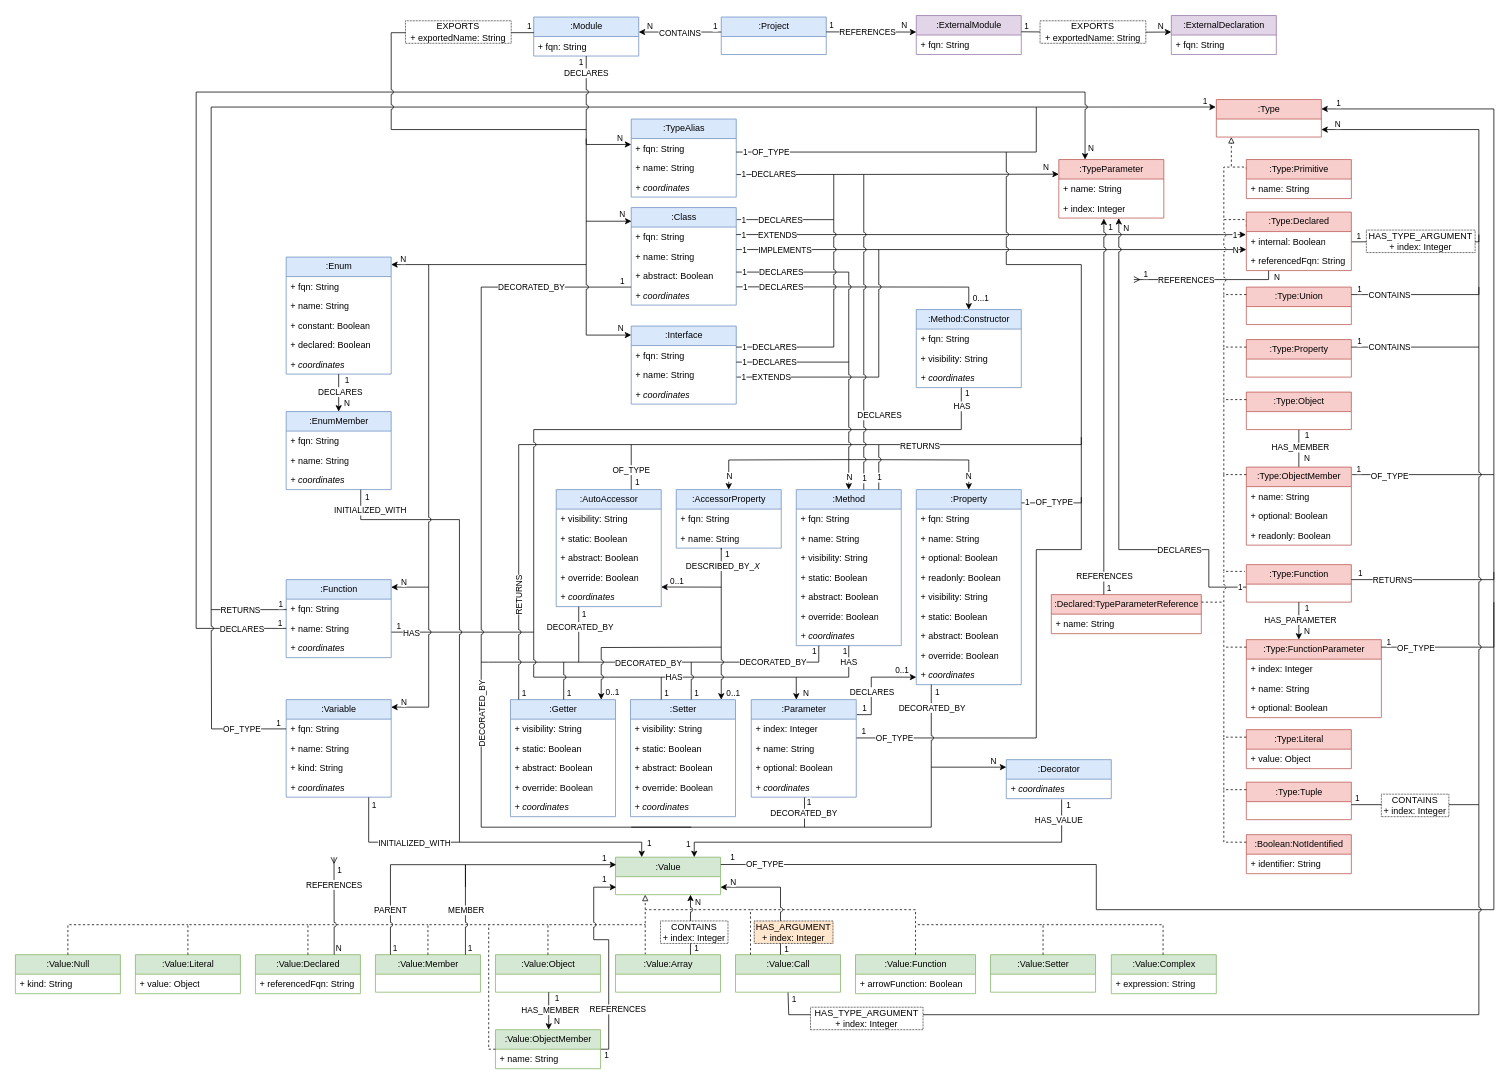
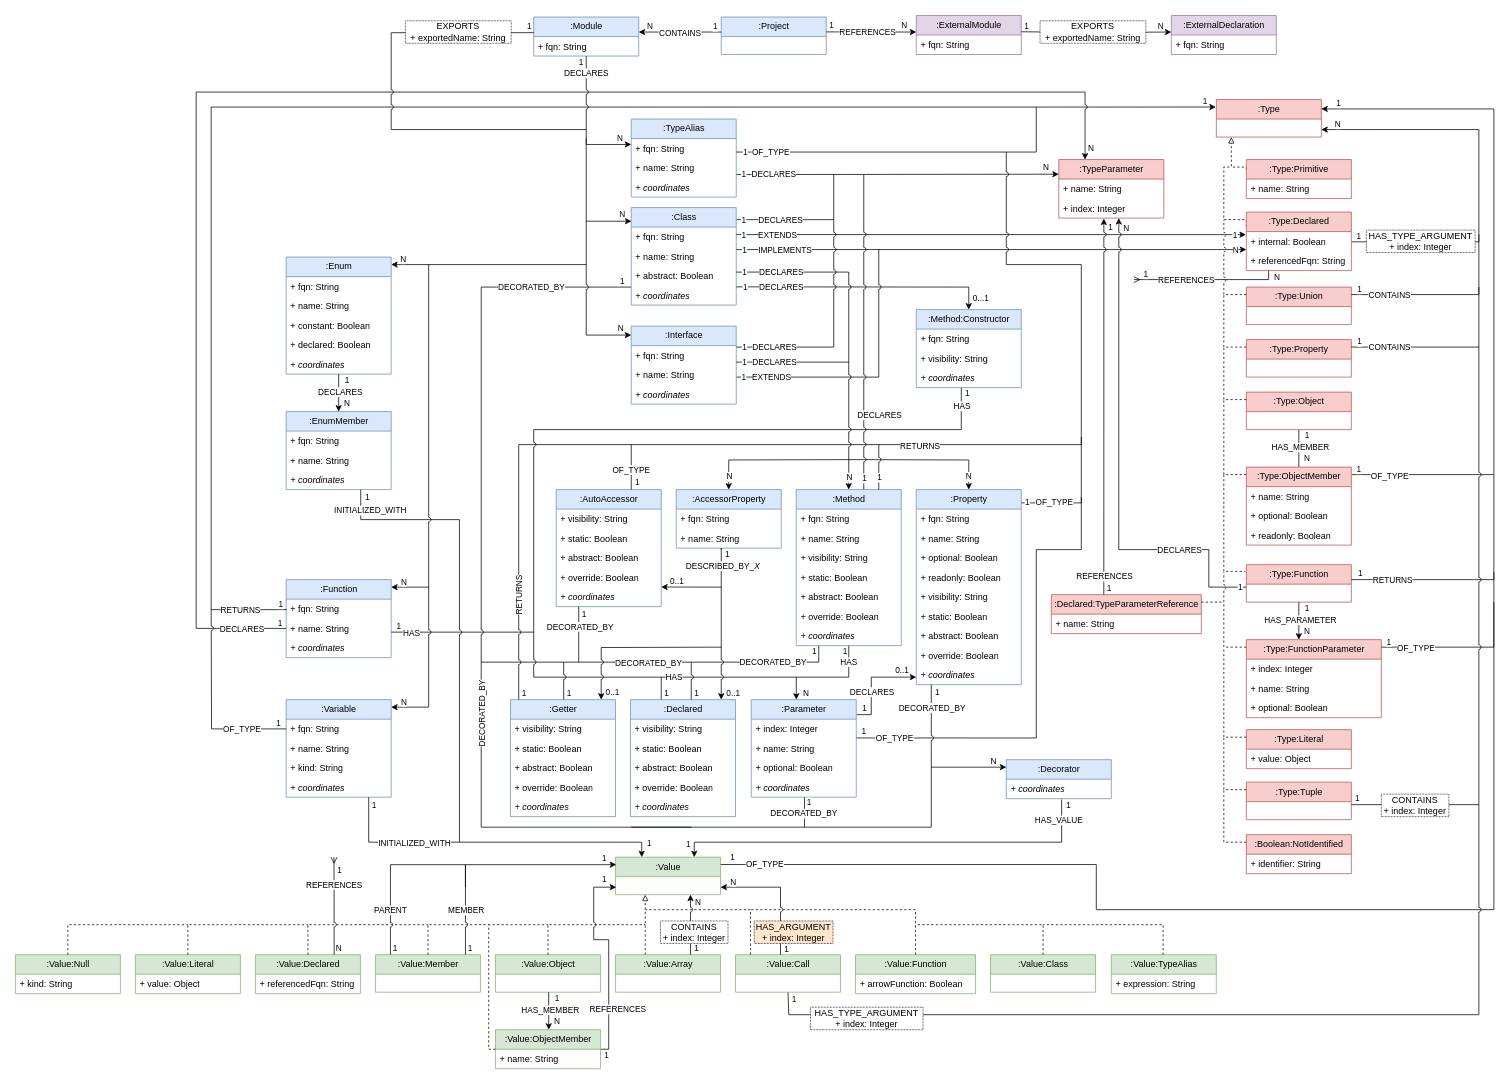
(683, 709) -> (683, 709)
(1043, 964) -> (1043, 964)
(1164, 964) -> (1164, 964)
